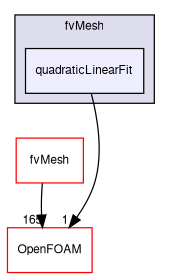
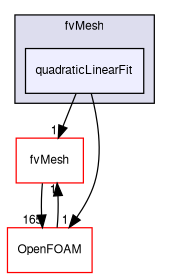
none -> (69, 111)
none -> (58, 212)
